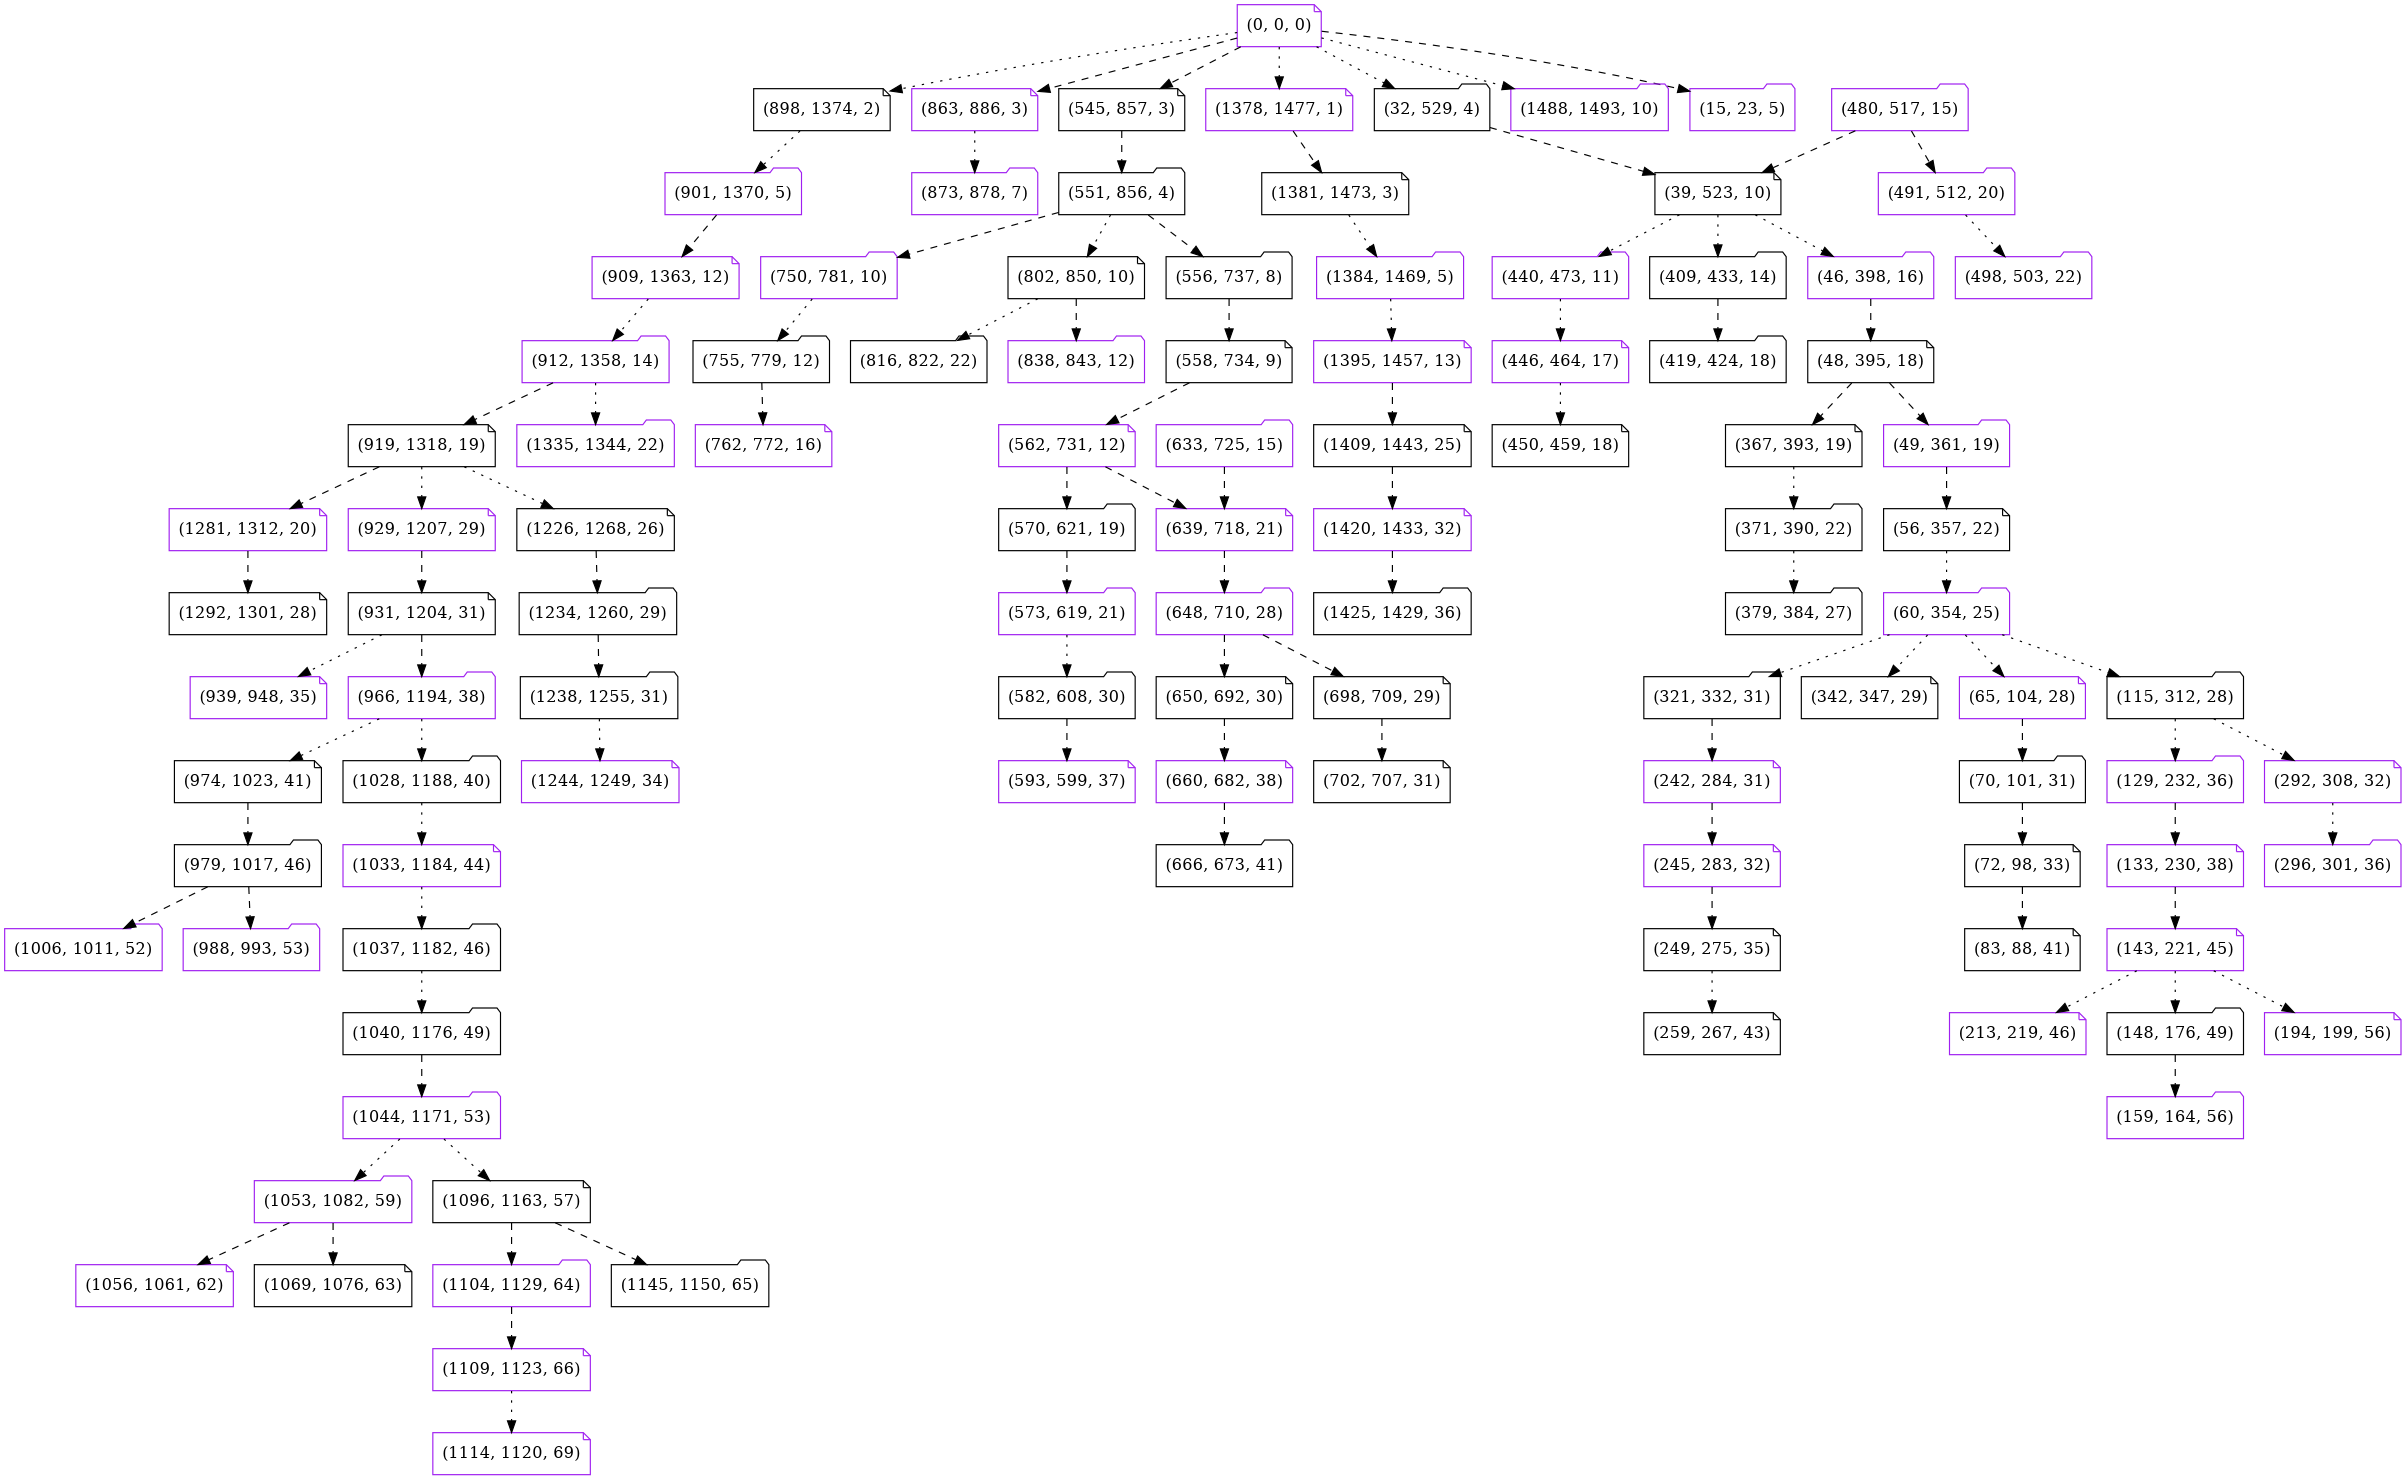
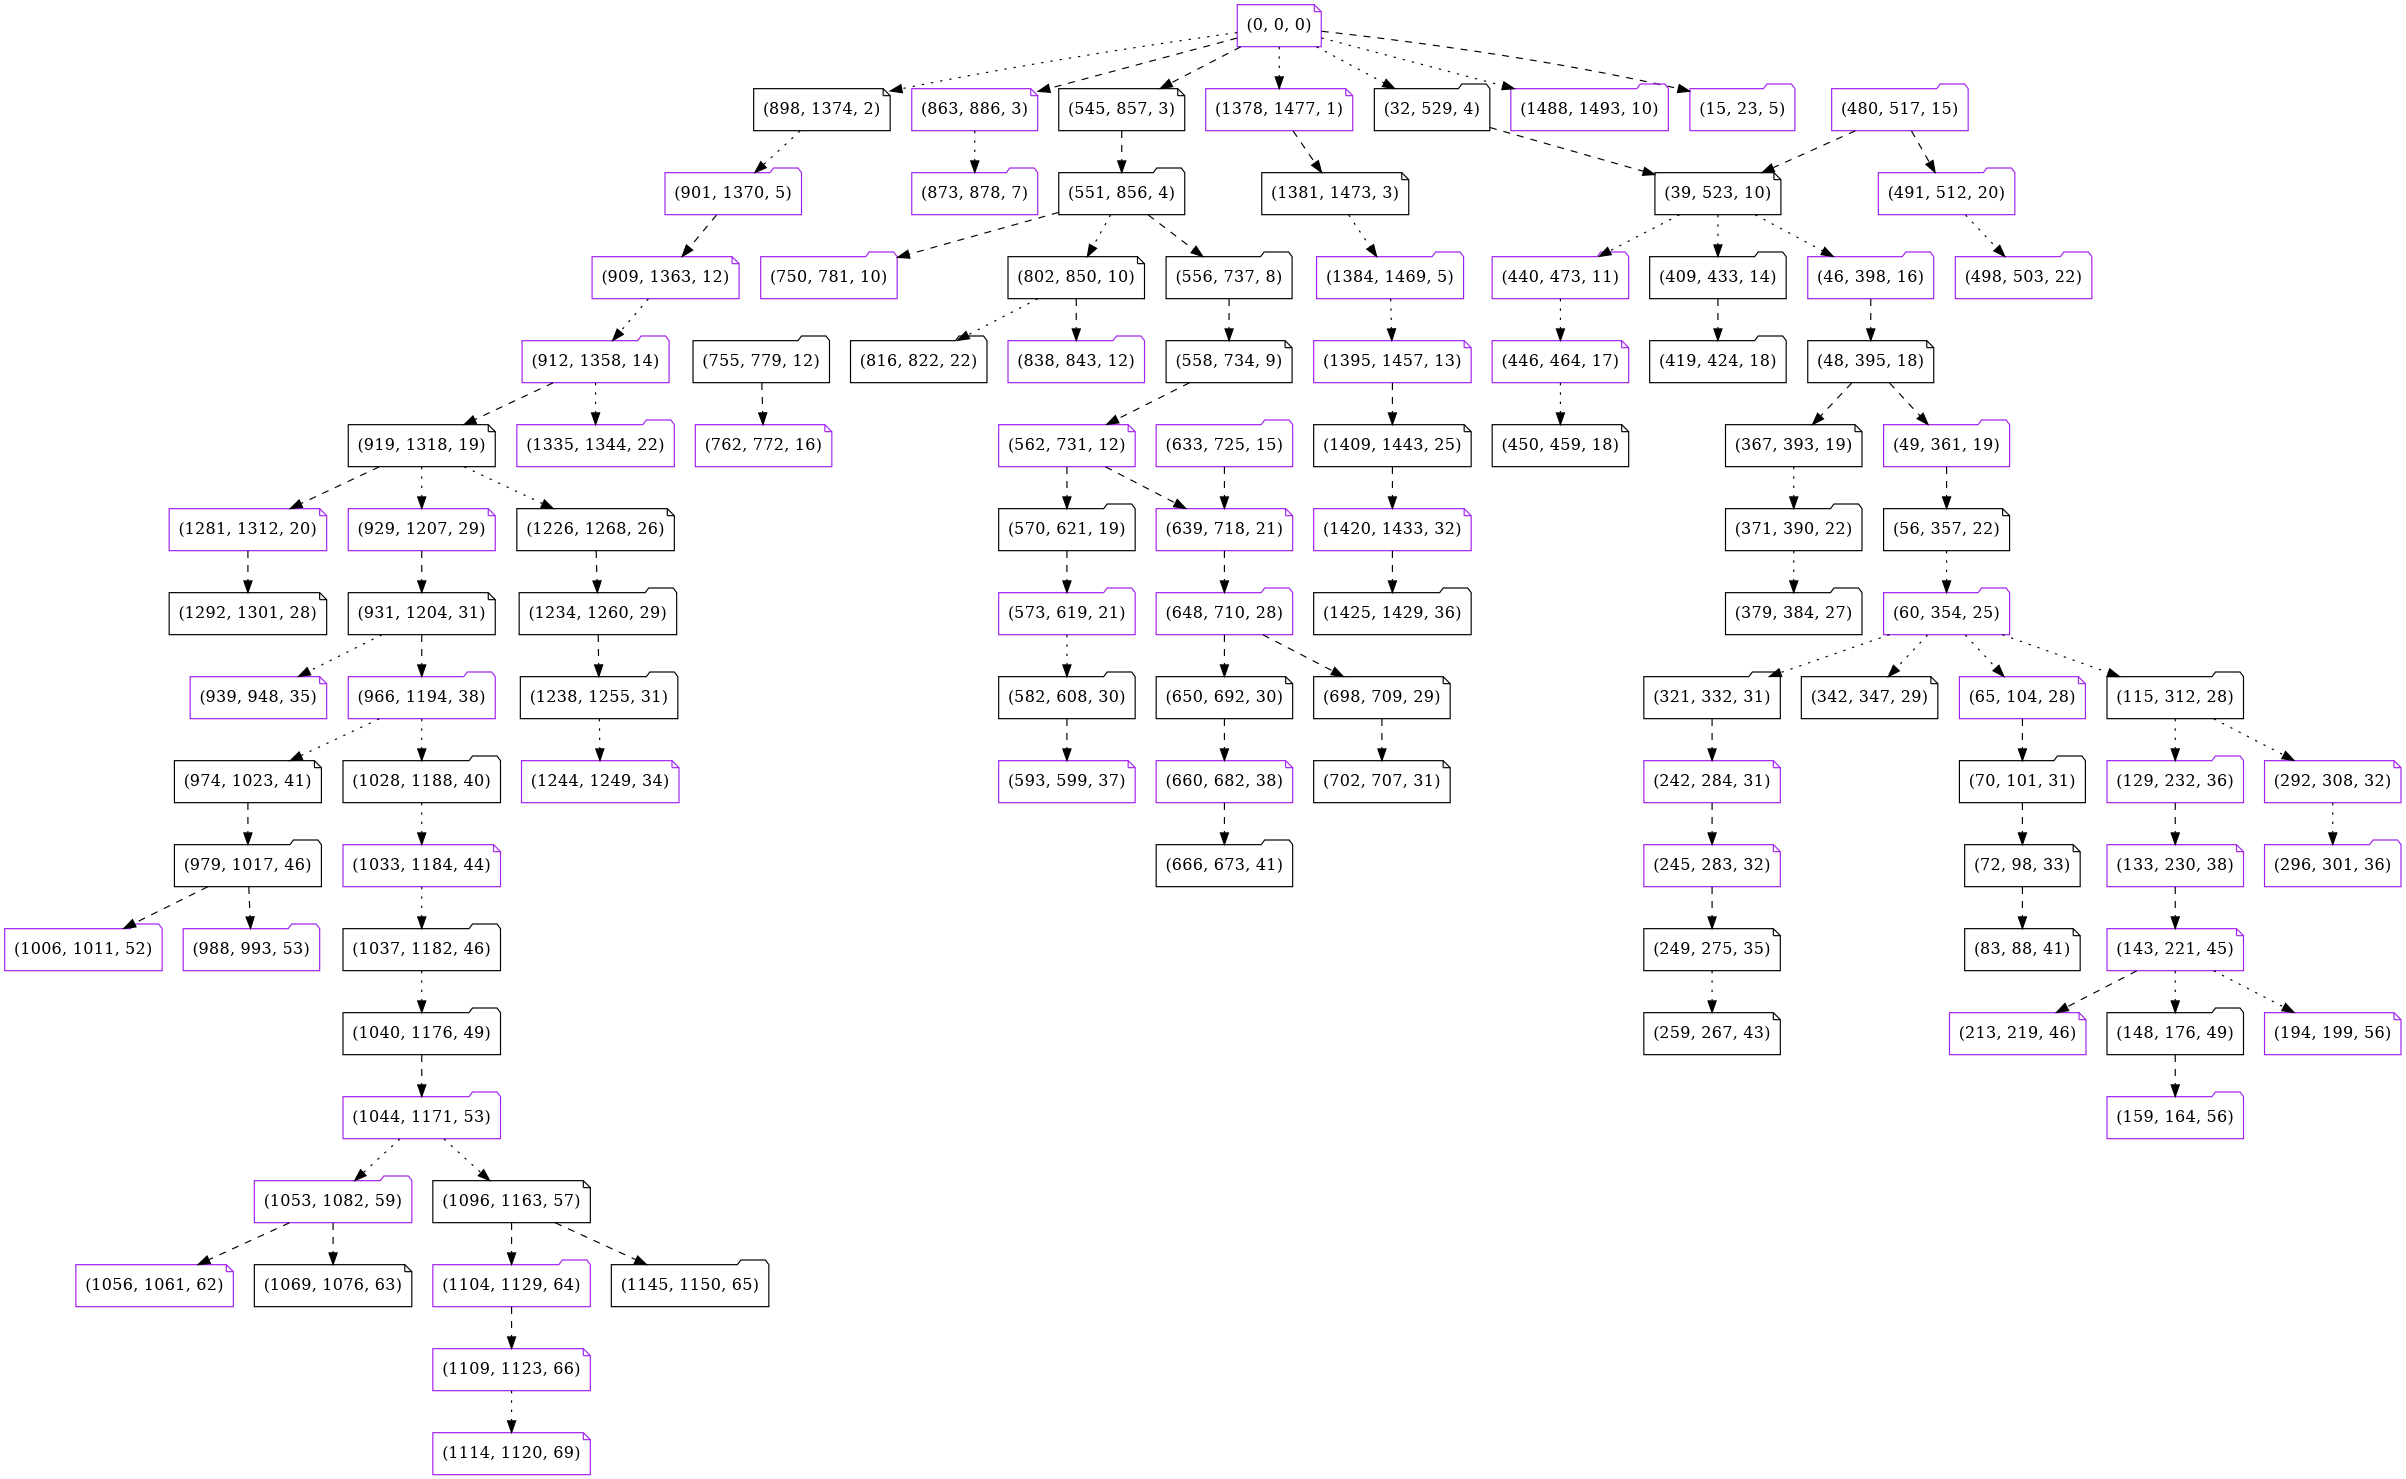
(799, 315) -> none
(2102, 989) -> (2102, 989)
